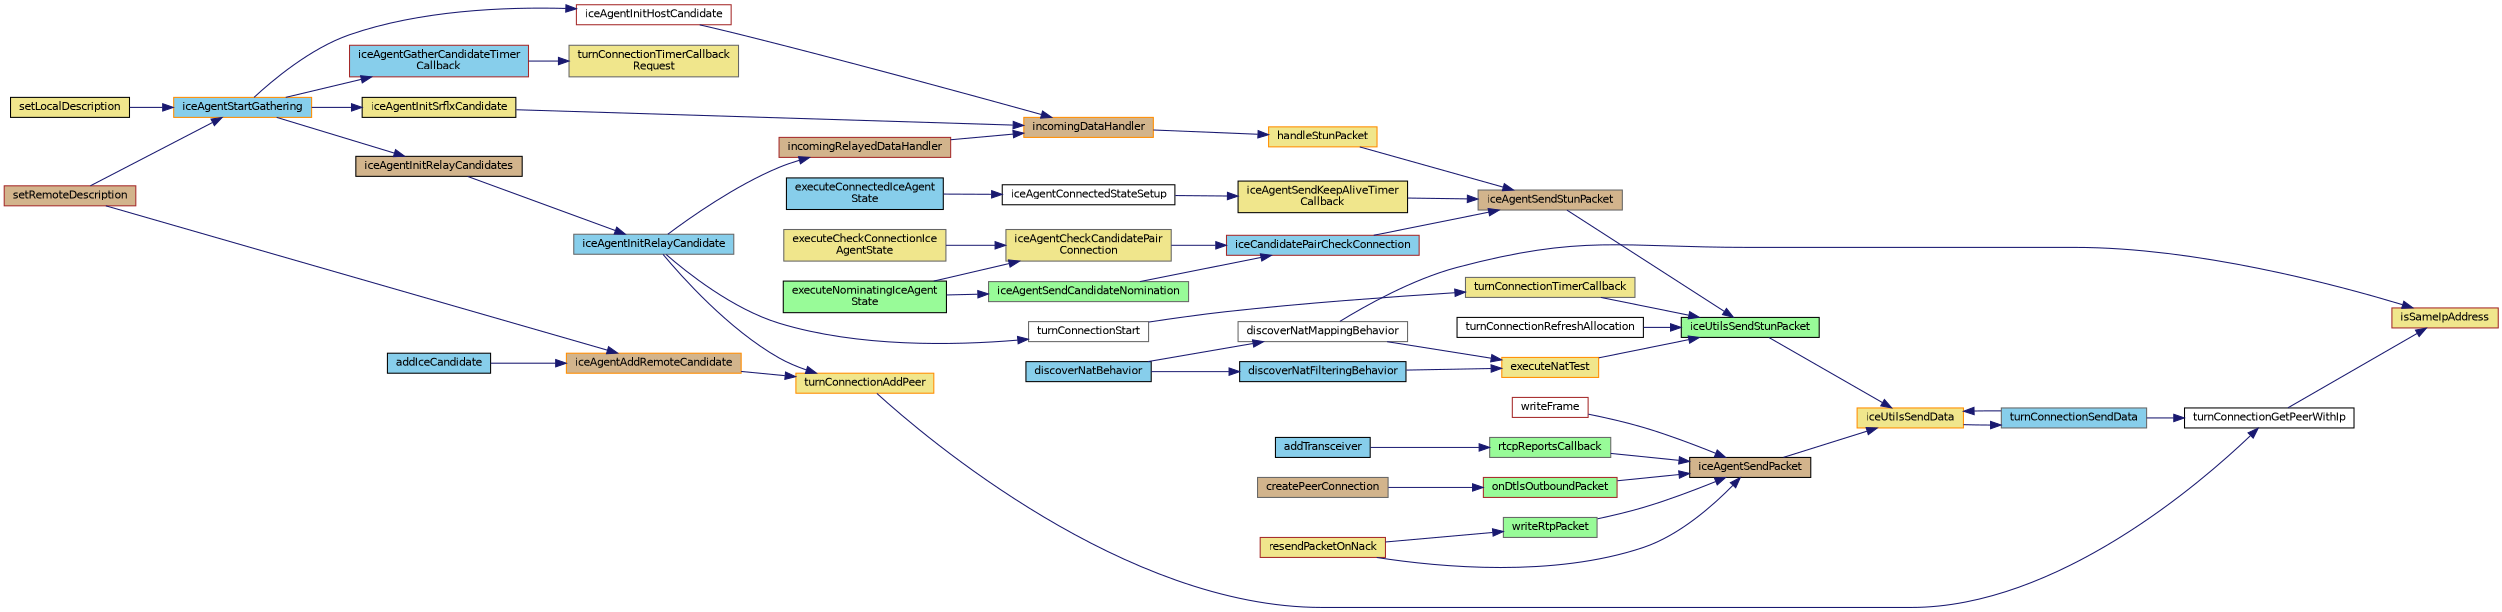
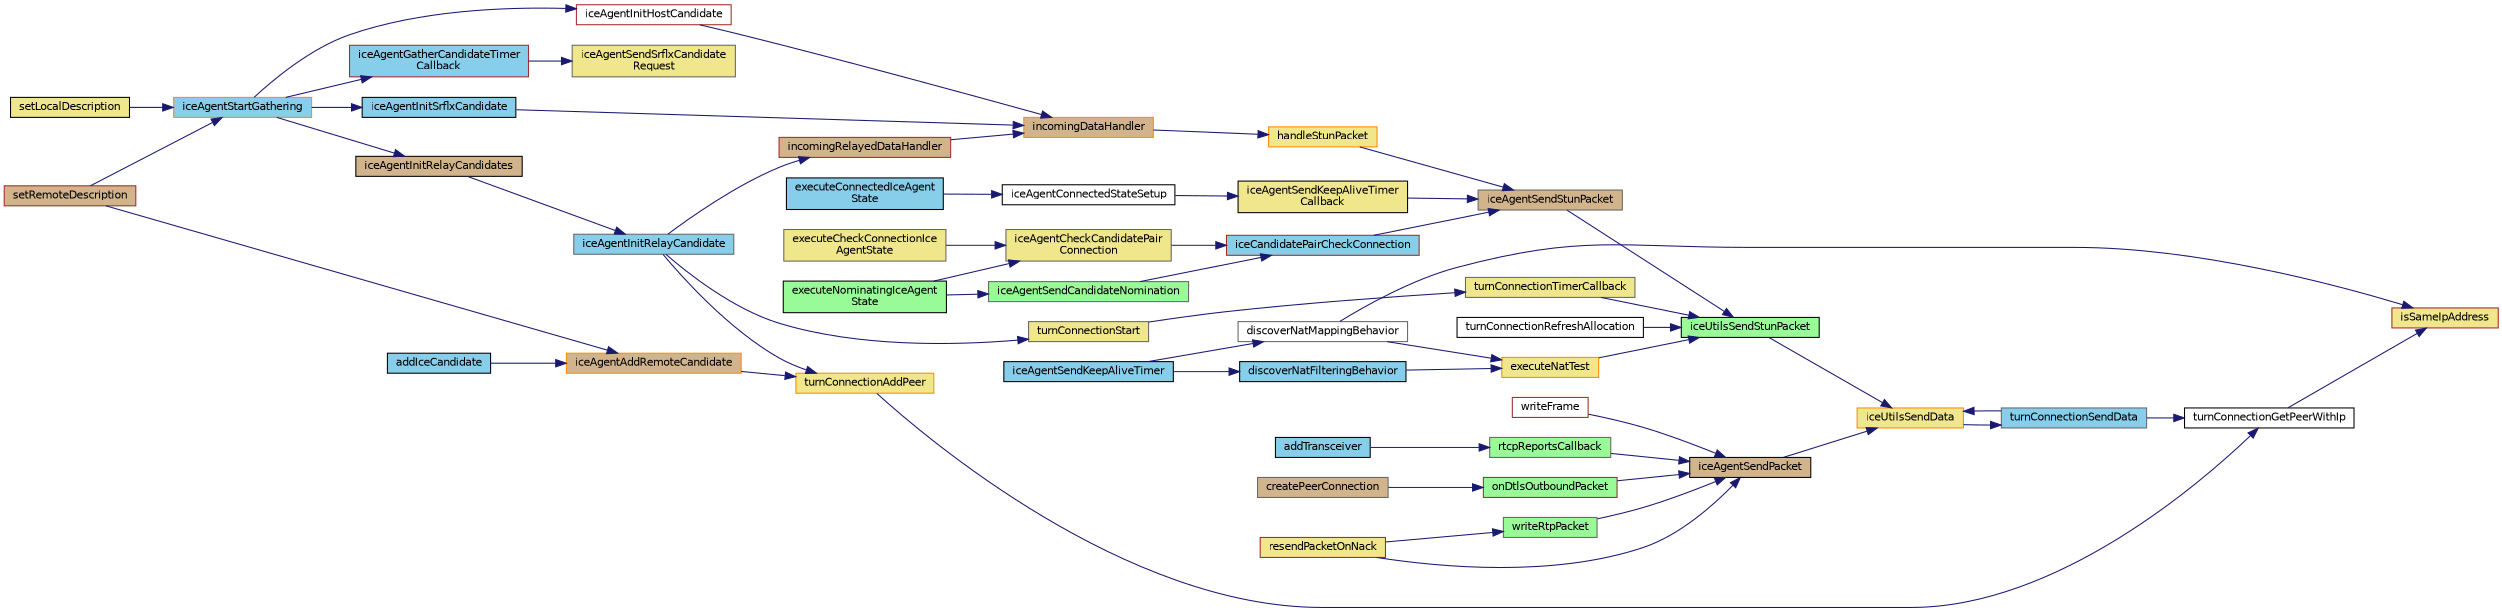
(654, 61) -> (654, 61)
(439, 107) -> (439, 107)
(1089, 332) -> (1089, 332)
(1089, 372) -> (1089, 372)
